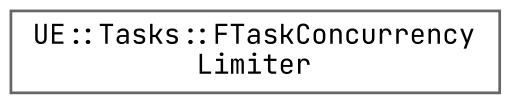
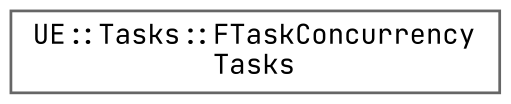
(255, 52) -> (255, 52)
